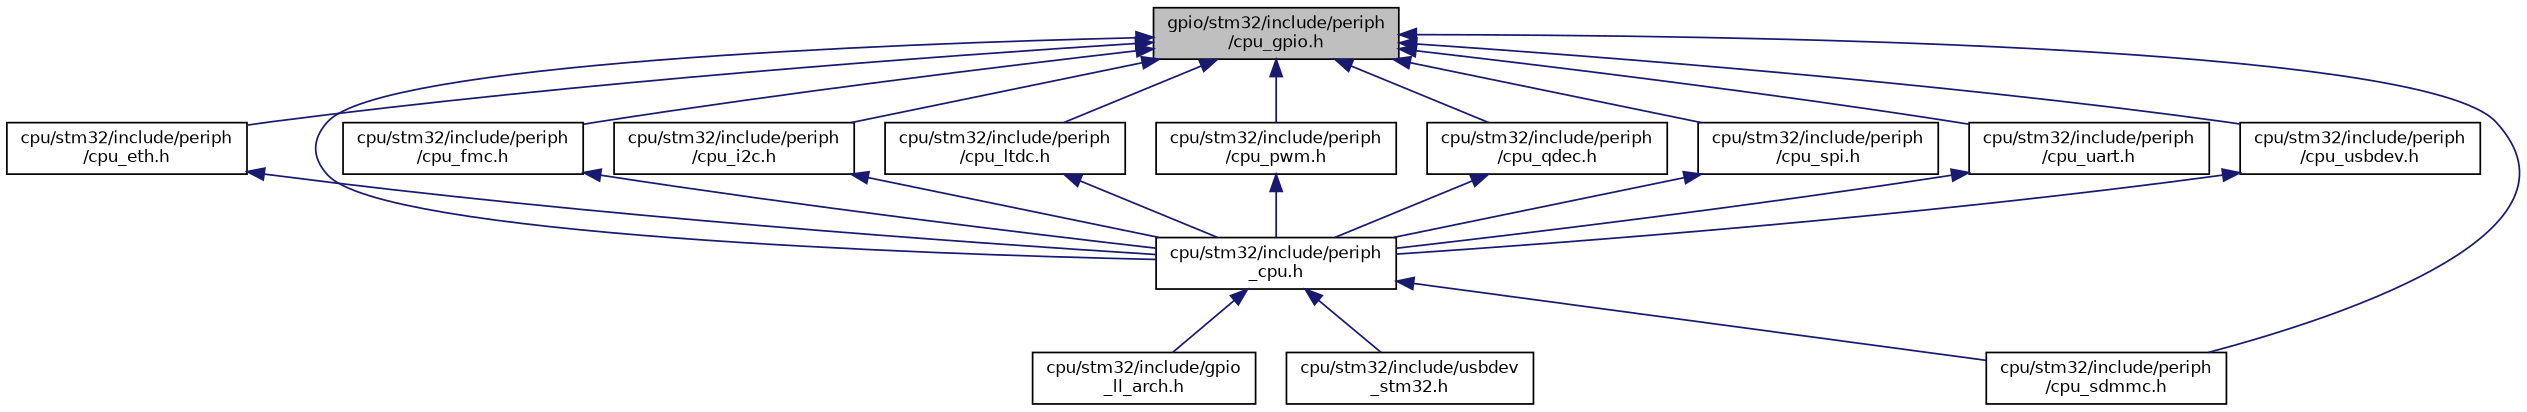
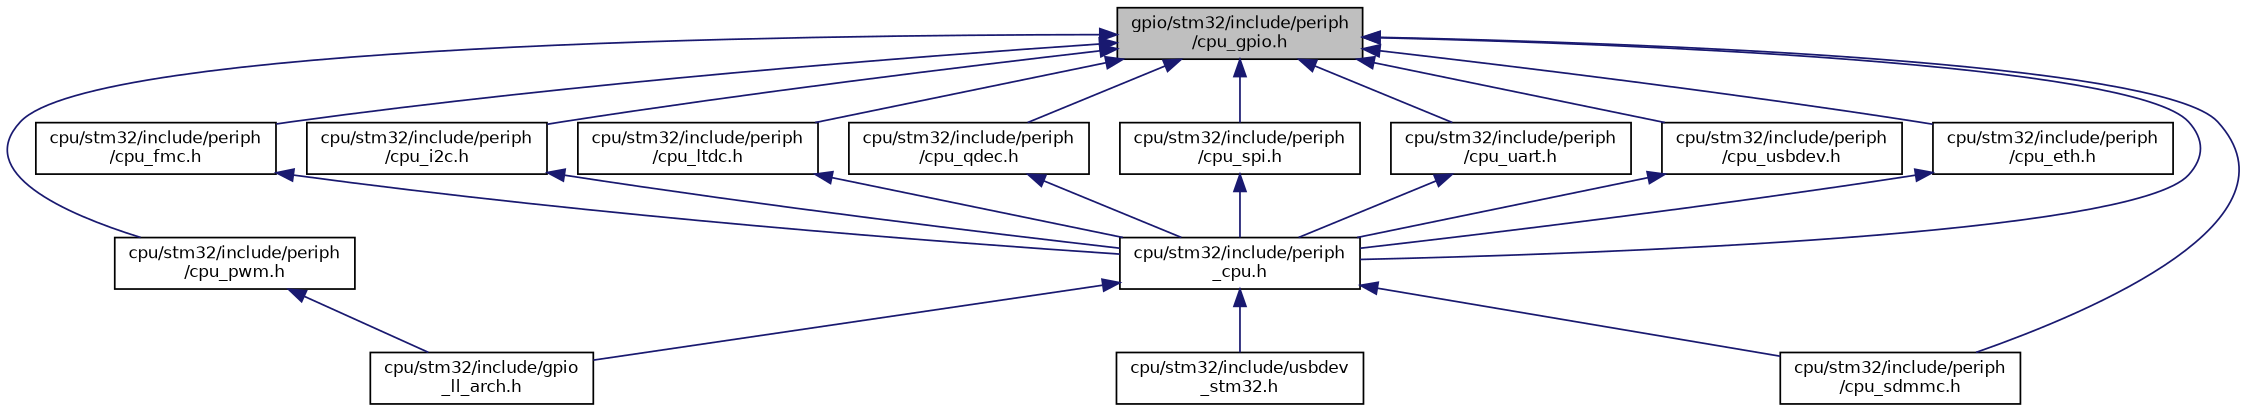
(1276, 215) -> (366, 324)
